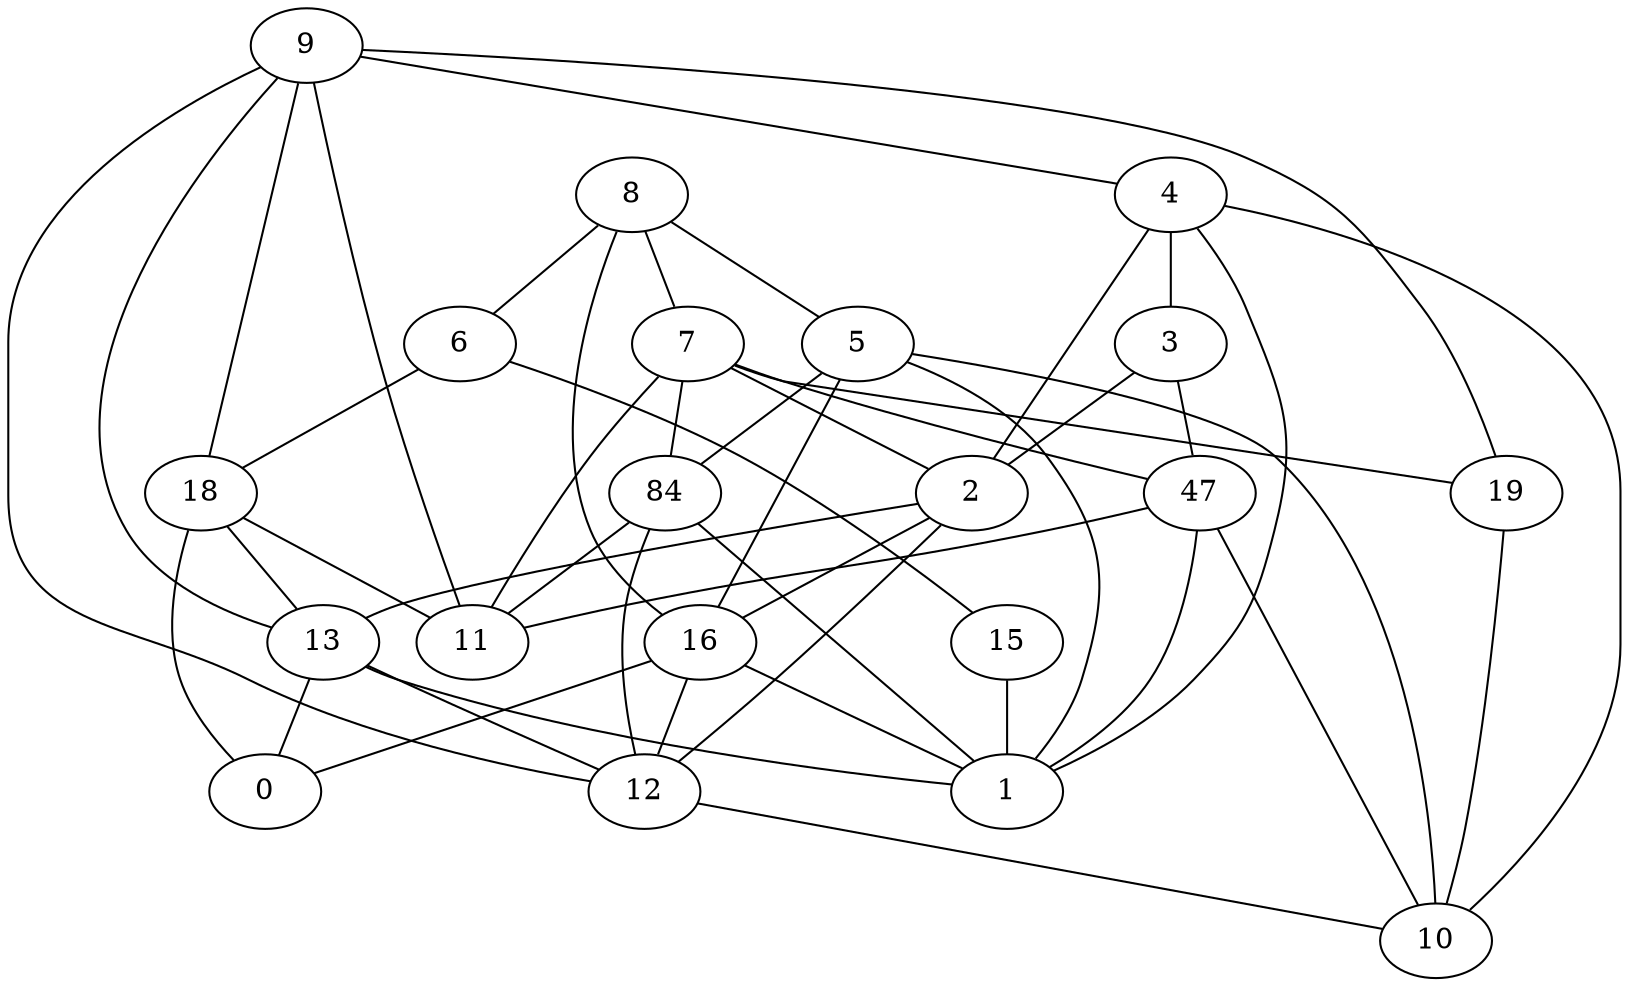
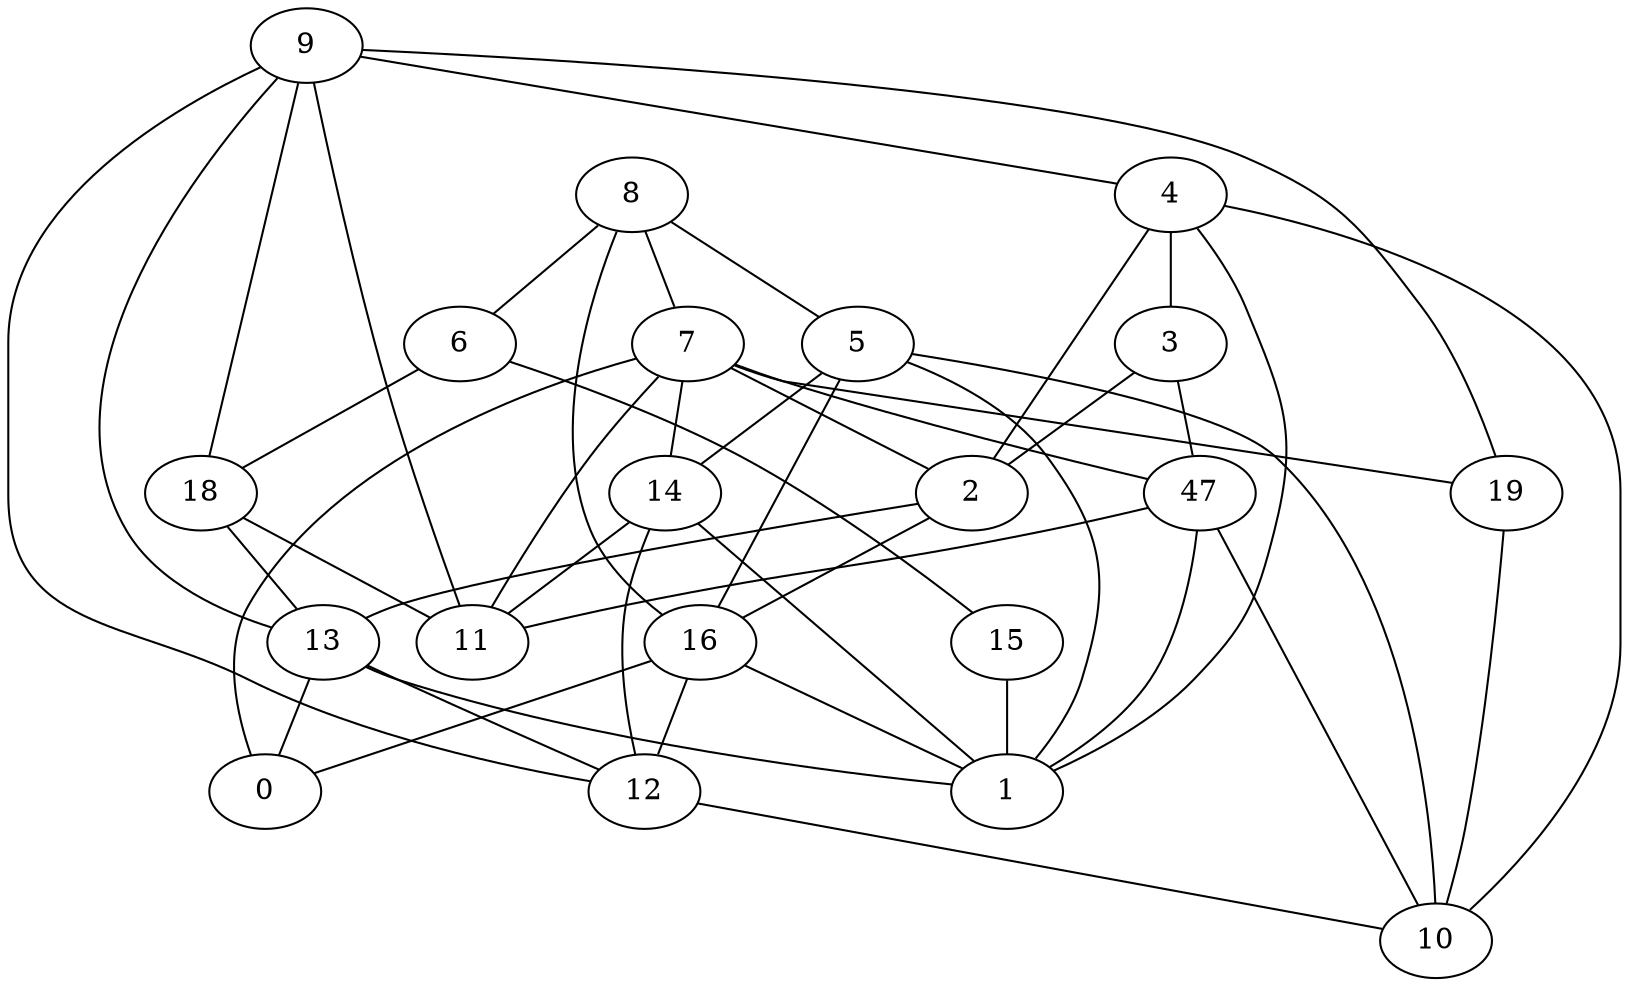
(665, 493) -> (665, 493)
(812, 646) -> none
(177, 665) -> (355, 490)
